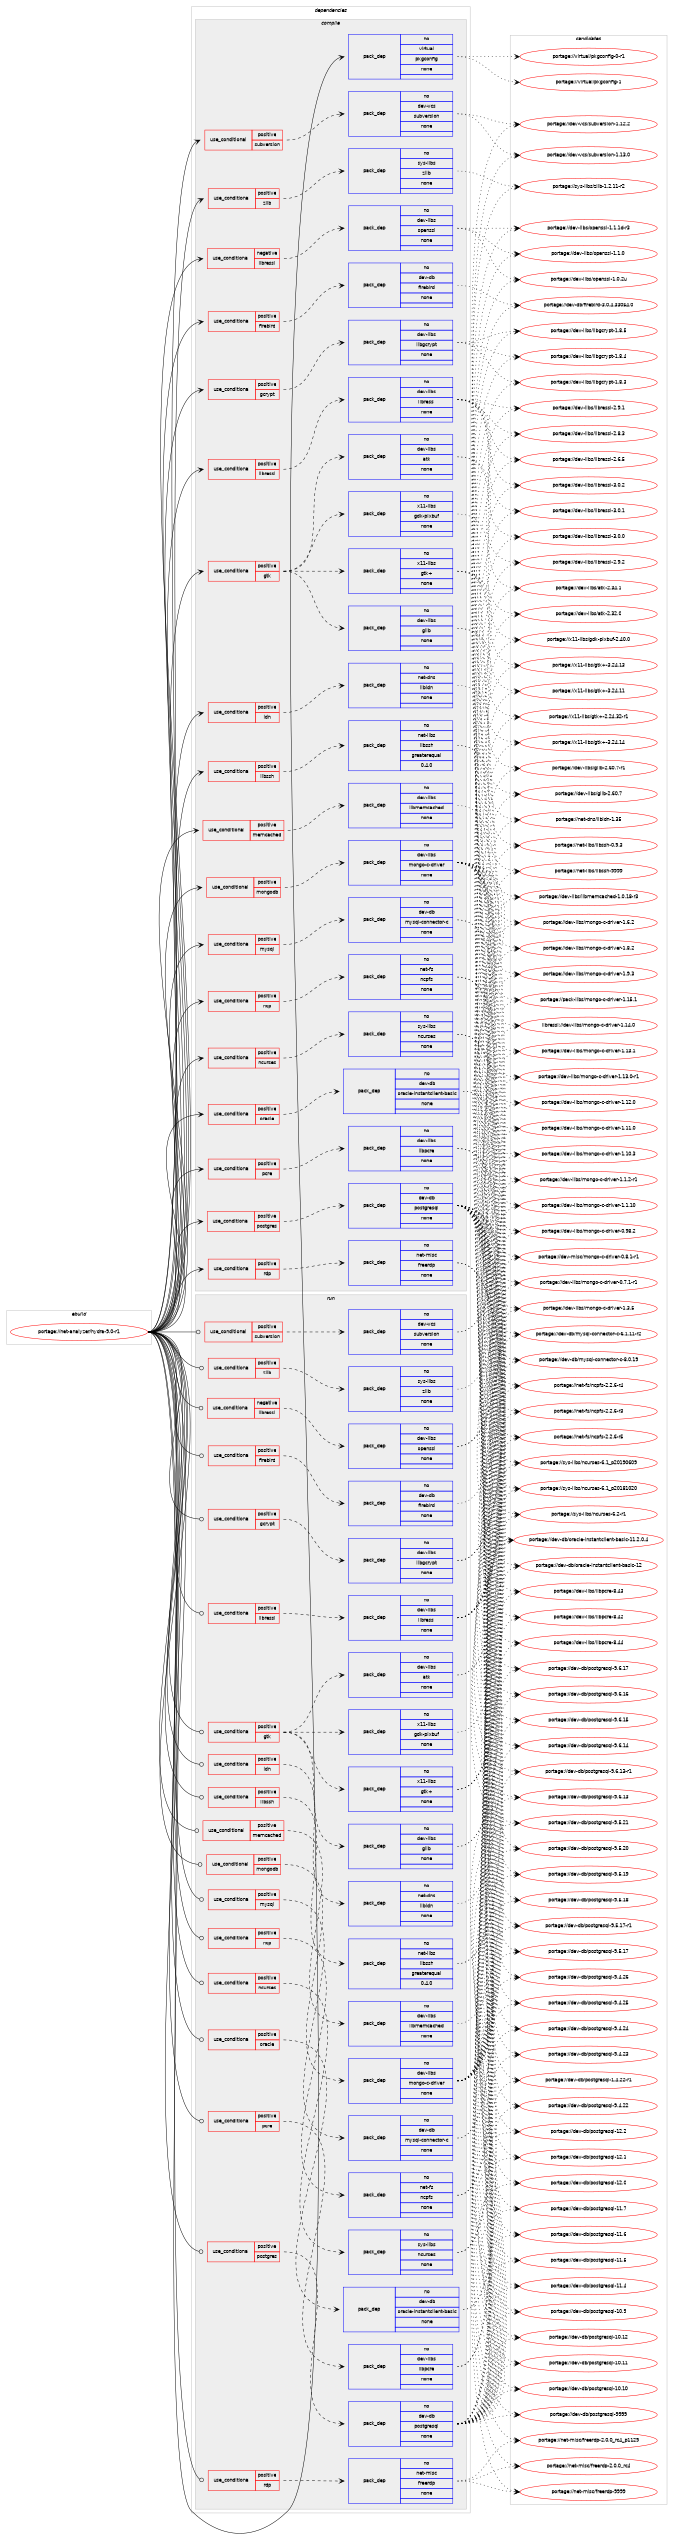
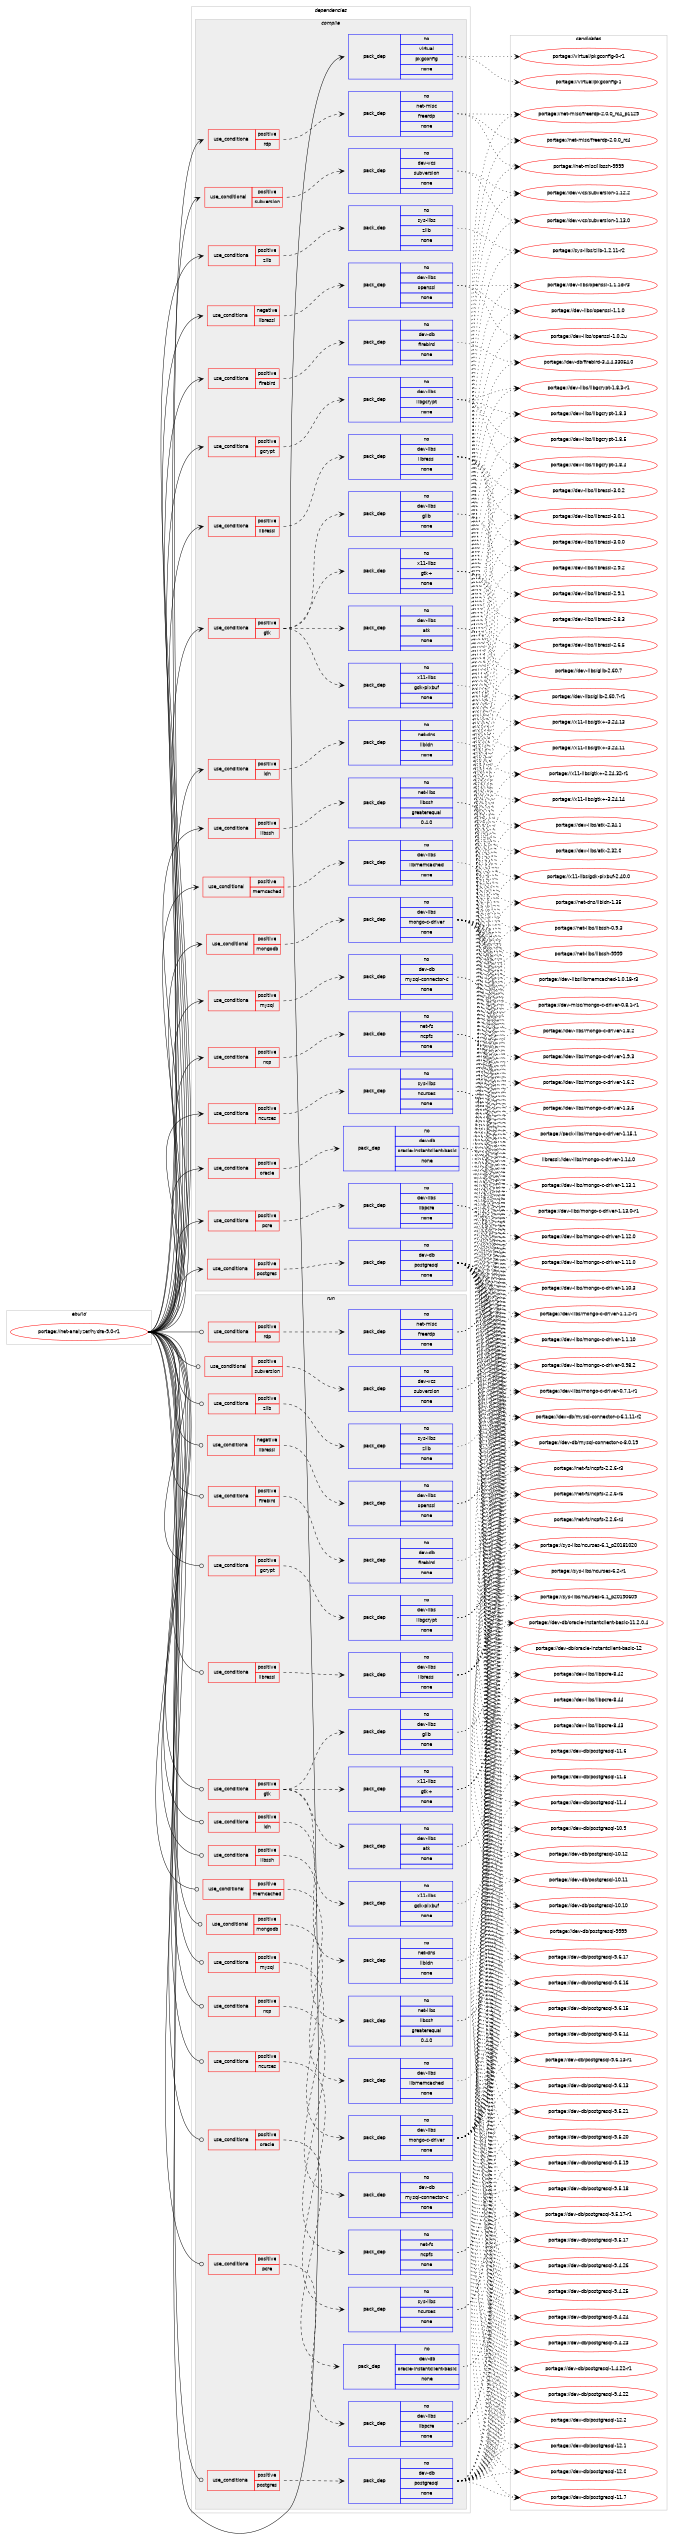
(589, 305) -> (589, 363)
none -> (589, 388)
(589, 2492) -> (589, 167)
